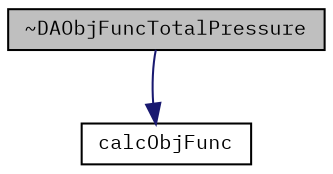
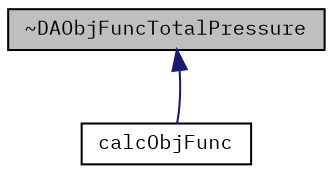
(153, 77) -> (180, 97)
